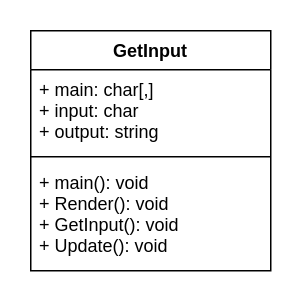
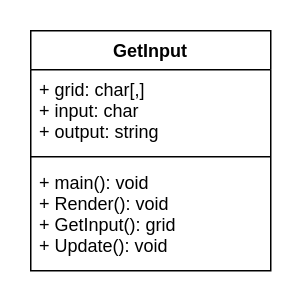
(103, 90) -> (103, 90)
(98, 183) -> (98, 183)
